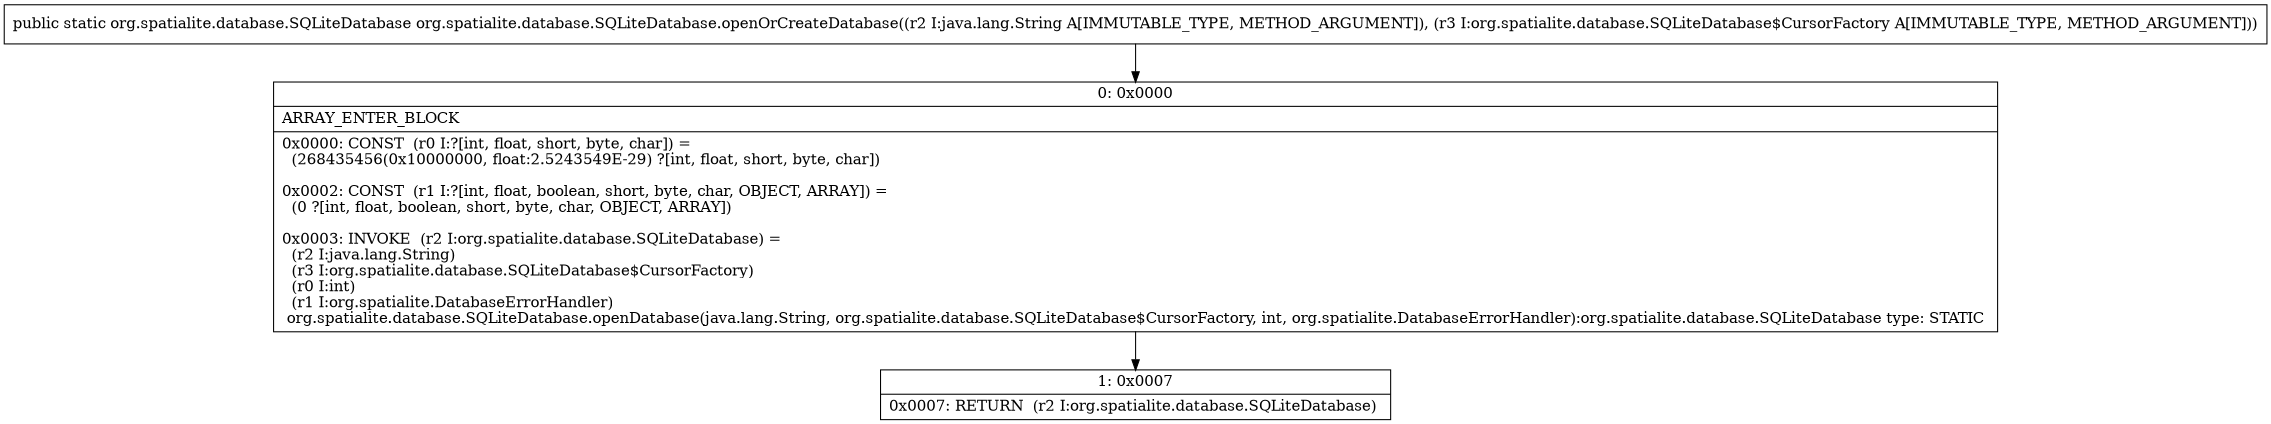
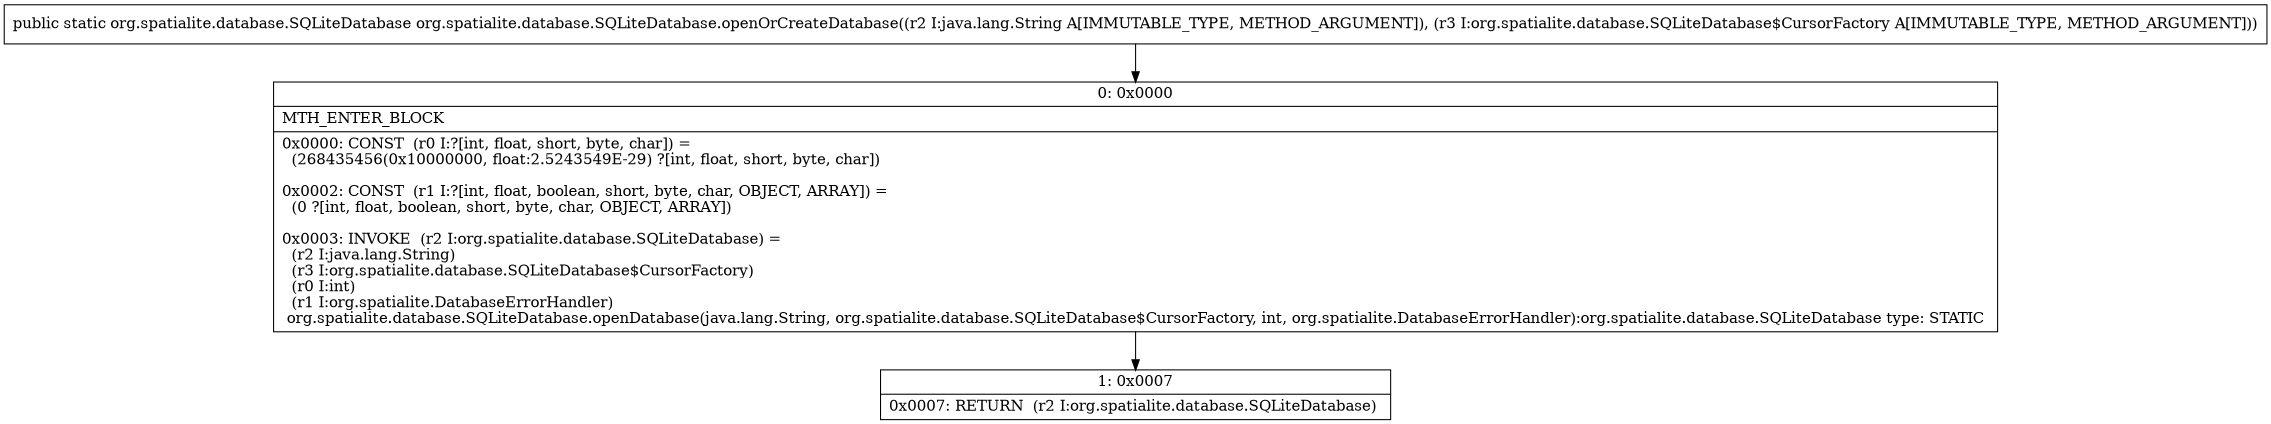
(371, 119) -> (364, 119)
